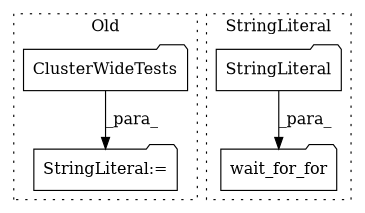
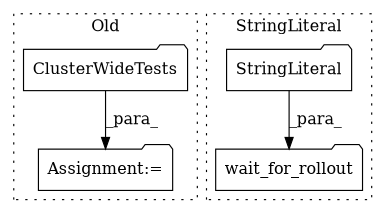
(106, 170) -> (106, 170)
(279, 170) -> (289, 170)
